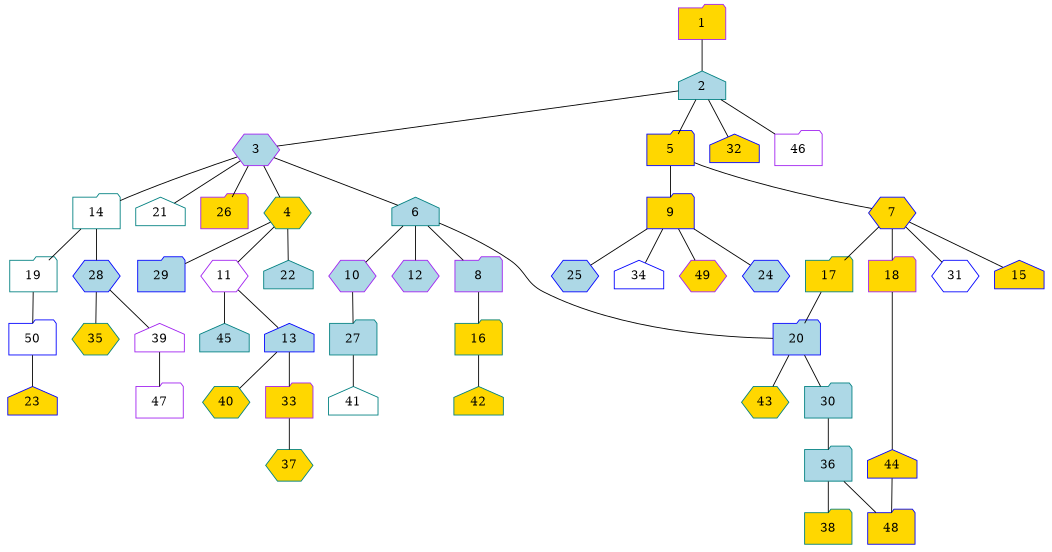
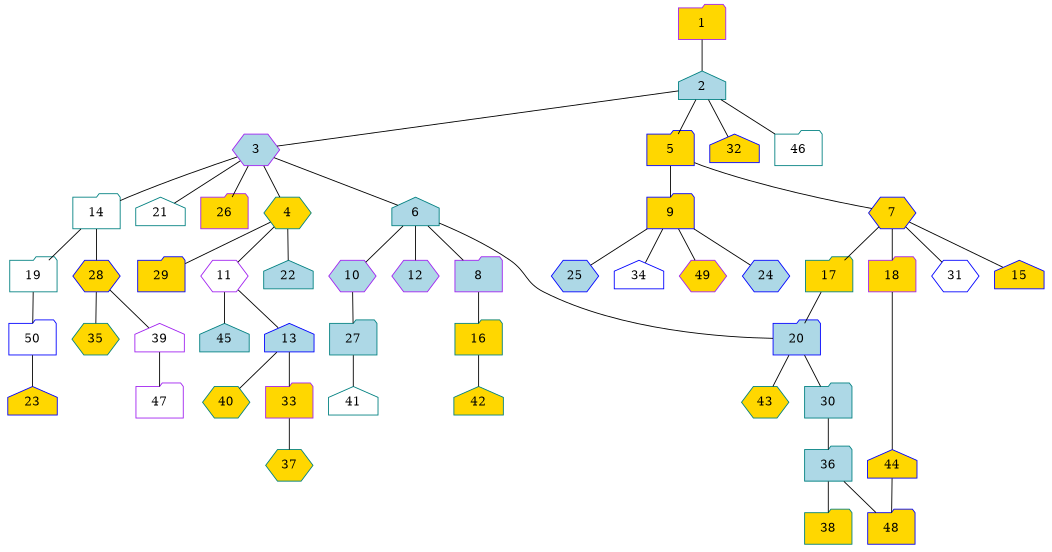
(798, 150) -> (798, 150)
(97, 276) -> (97, 276)
(161, 276) -> (161, 276)
